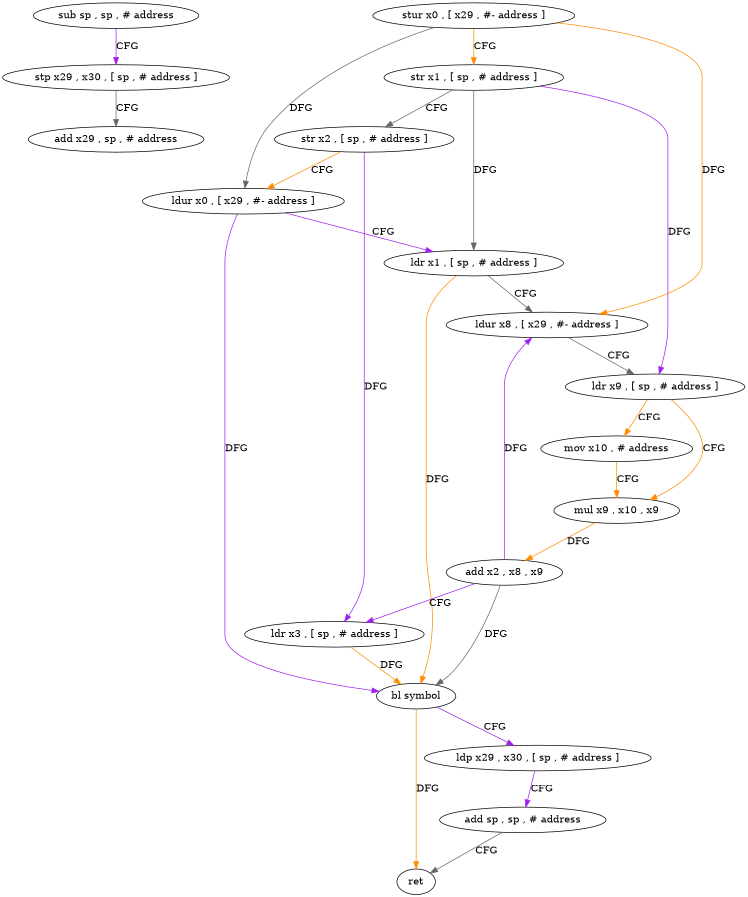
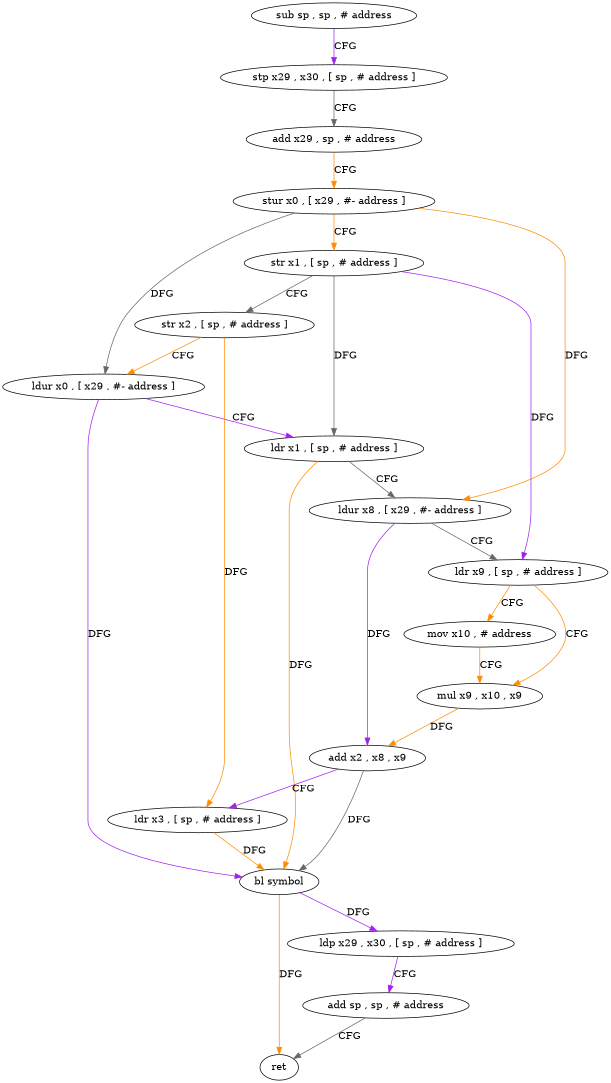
none -> (334, 167)
(364, 386) -> (224, 571)
(504, 448) -> (367, 626)
(495, 727) -> (359, 913)
